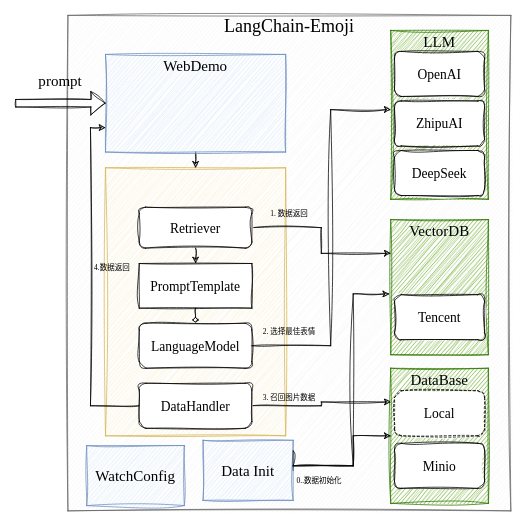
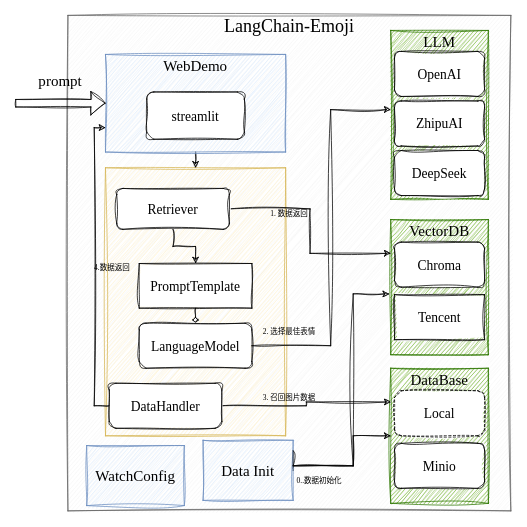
none -> (195, 116)
(195, 227) -> (173, 209)
none -> (439, 264)
(439, 317) -> (439, 317)
(195, 405) -> (165, 405)
